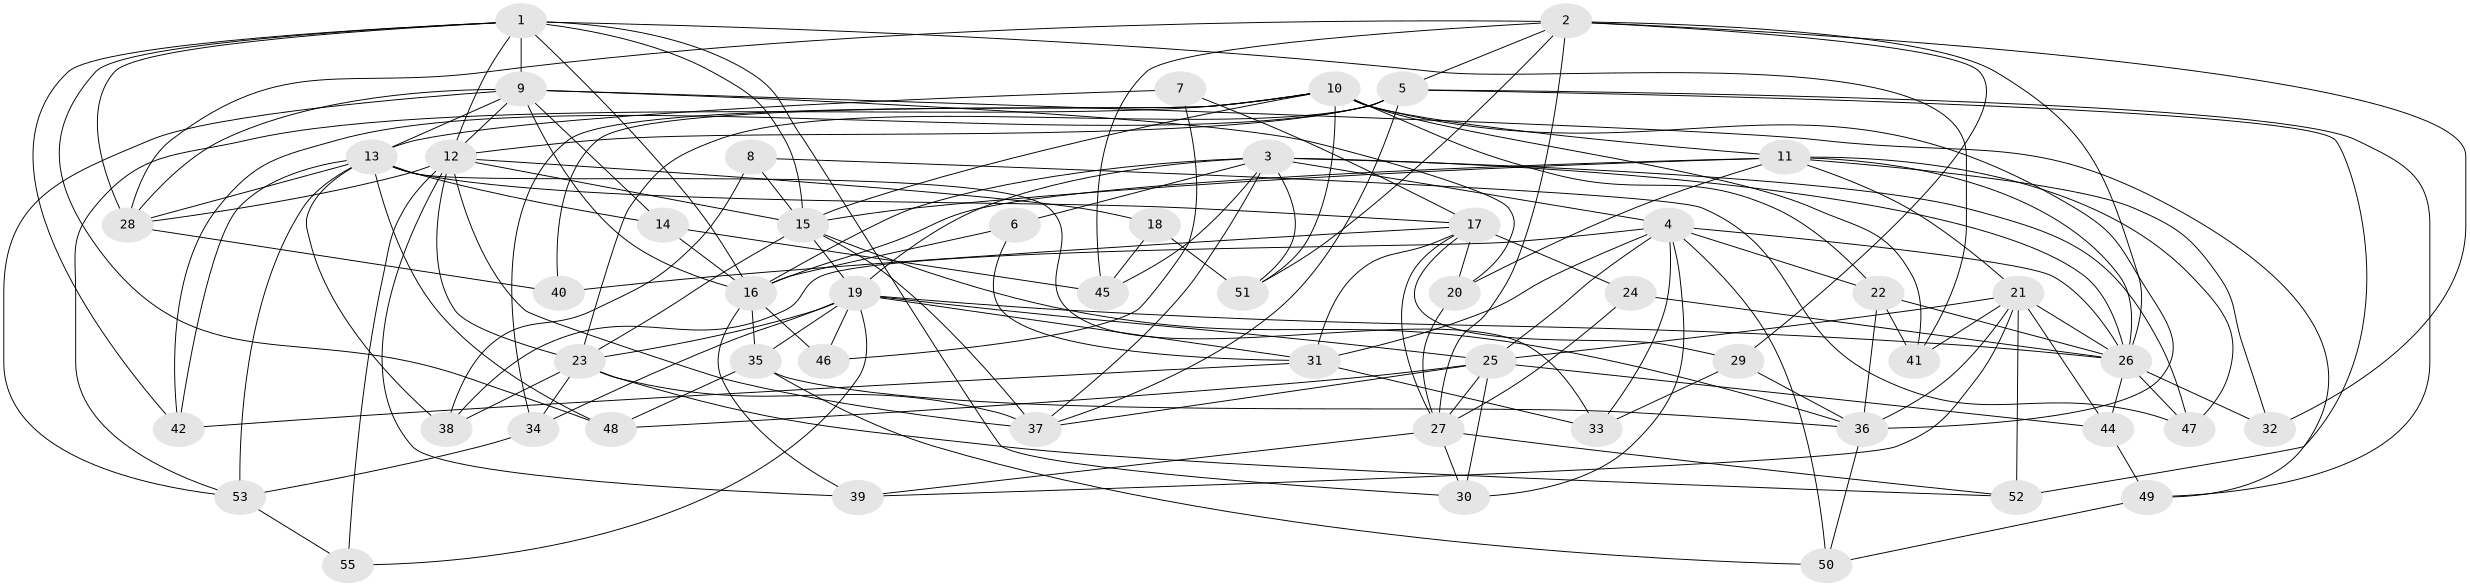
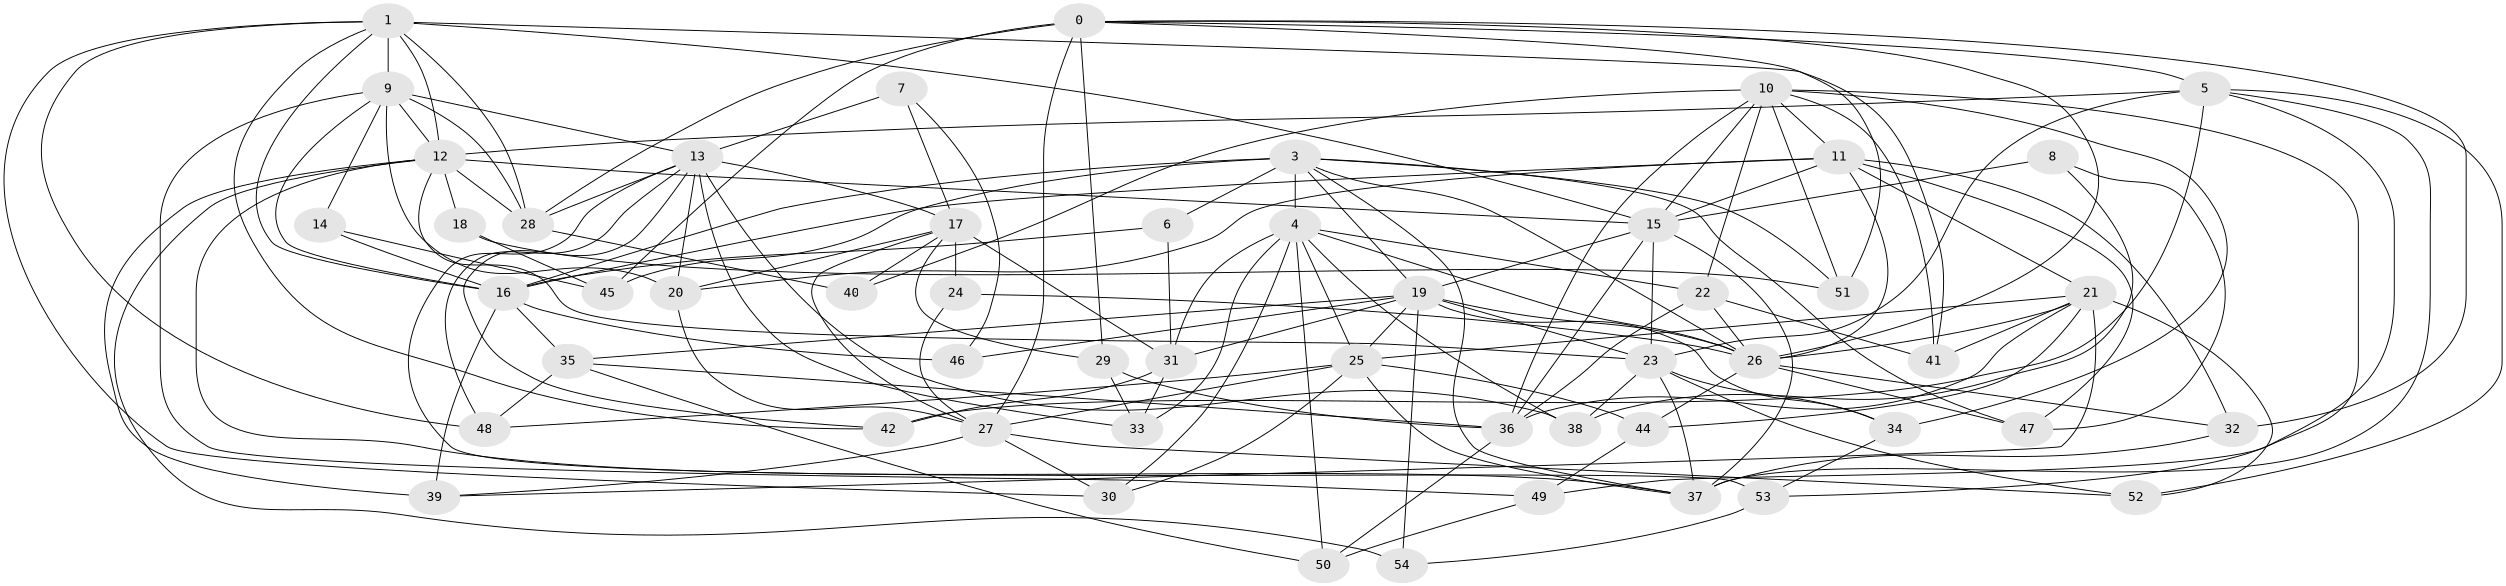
(1566, 21) -> (1080, 21)
(53, 189) -> none
(515, 197) -> (686, 228)
none -> (1998, 456)
(348, 566) -> (1402, 566)
